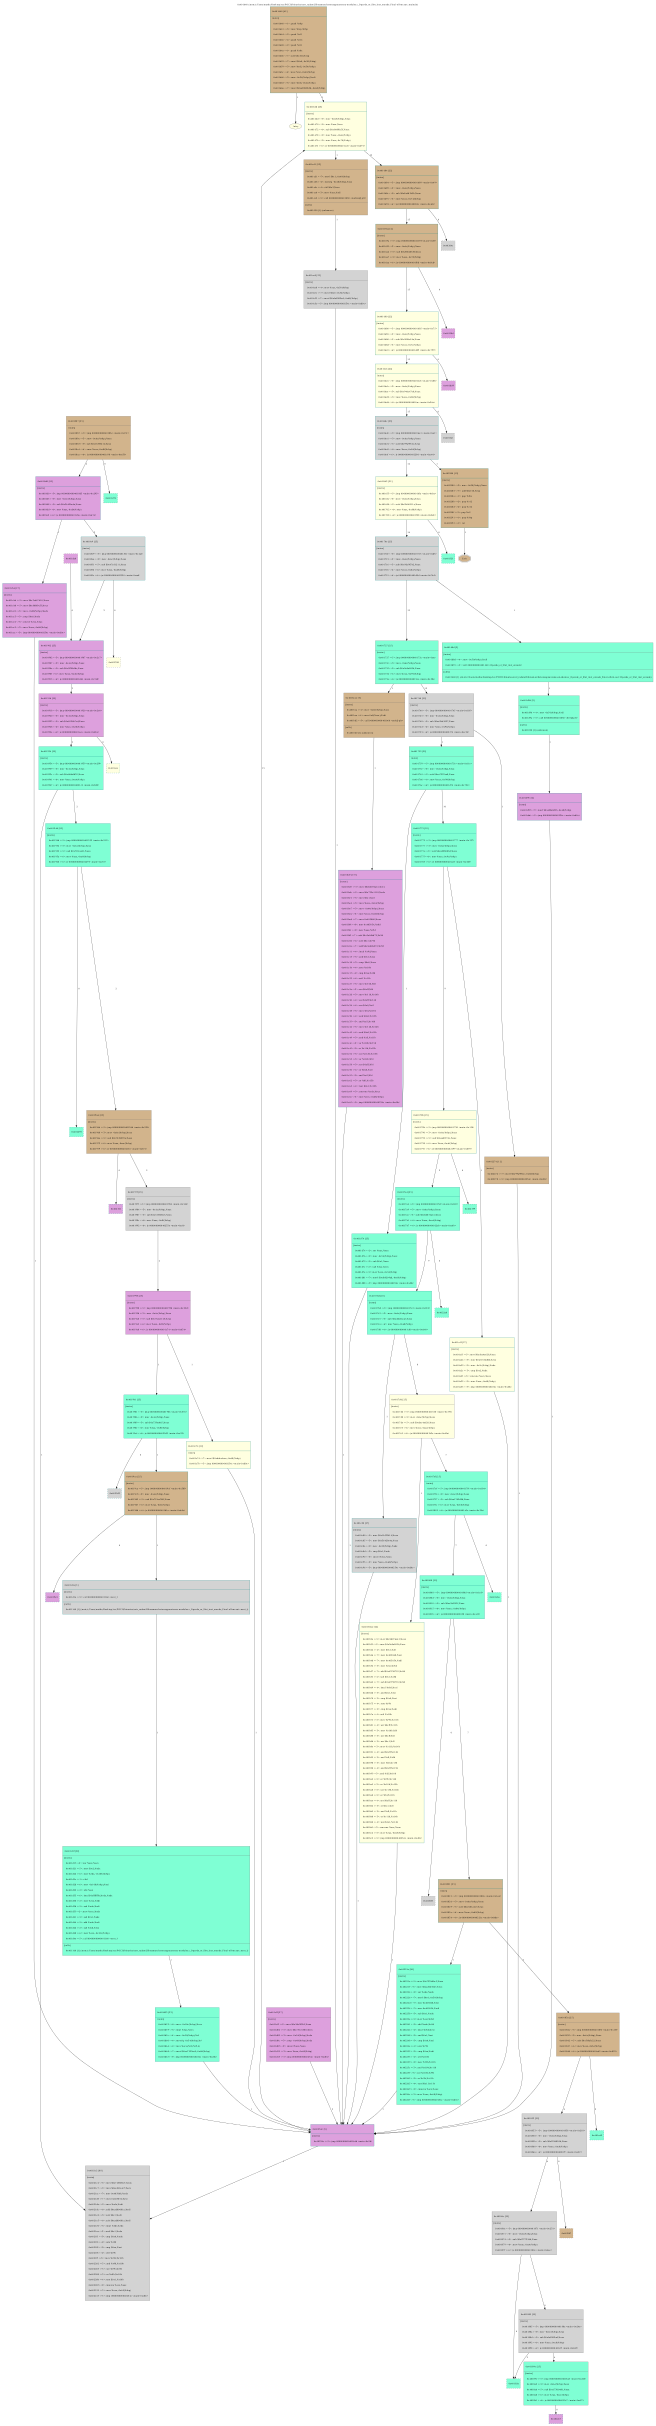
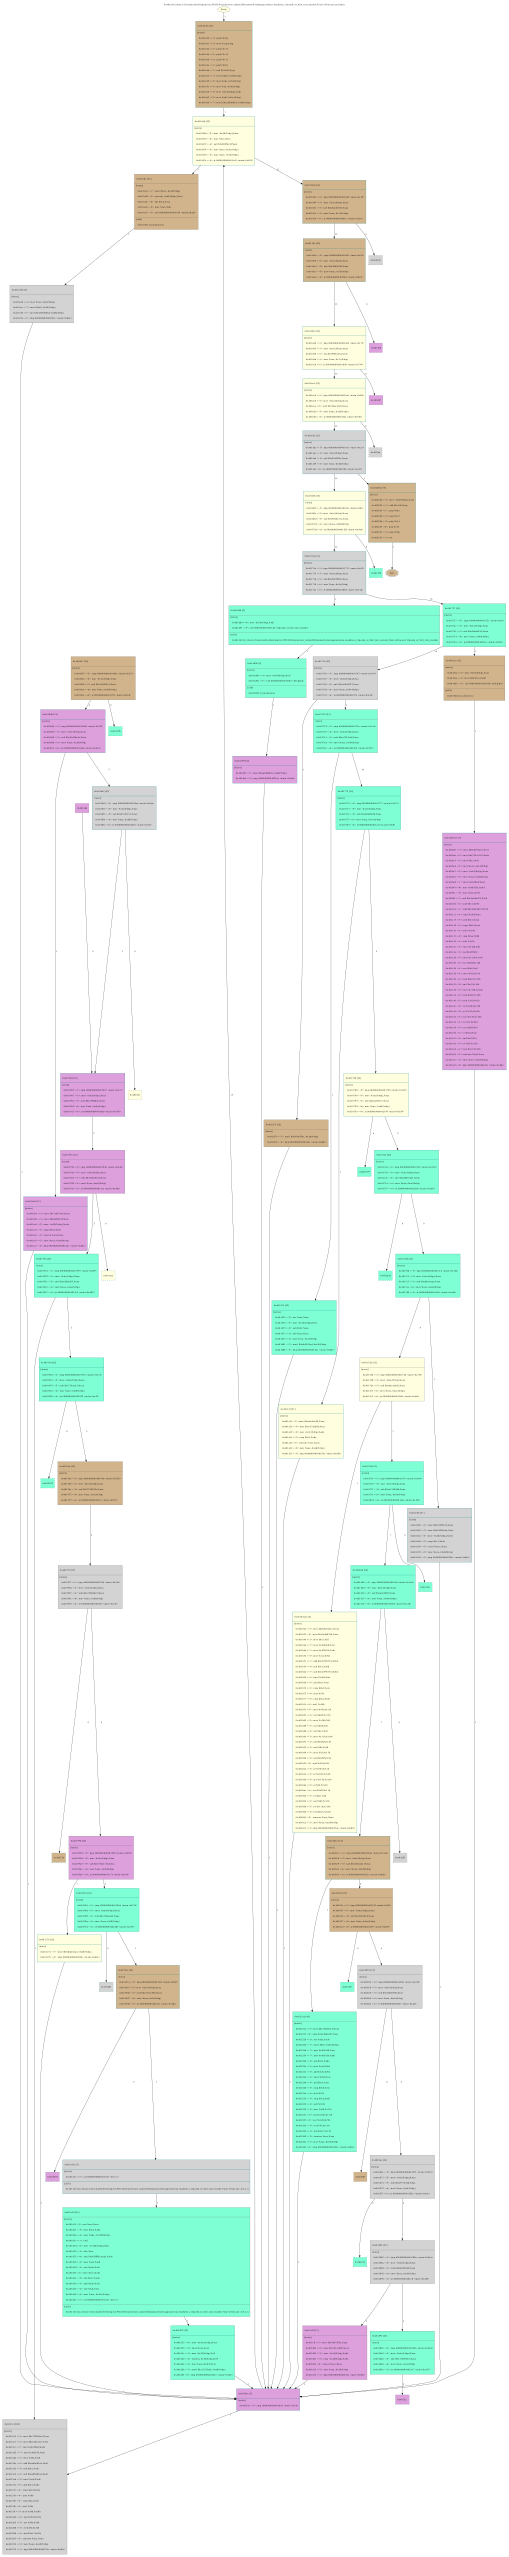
(296, 107) -> (224, 16)
(116, 1209) -> none
none -> (59, 1858)
(521, 2364) -> (377, 2305)
